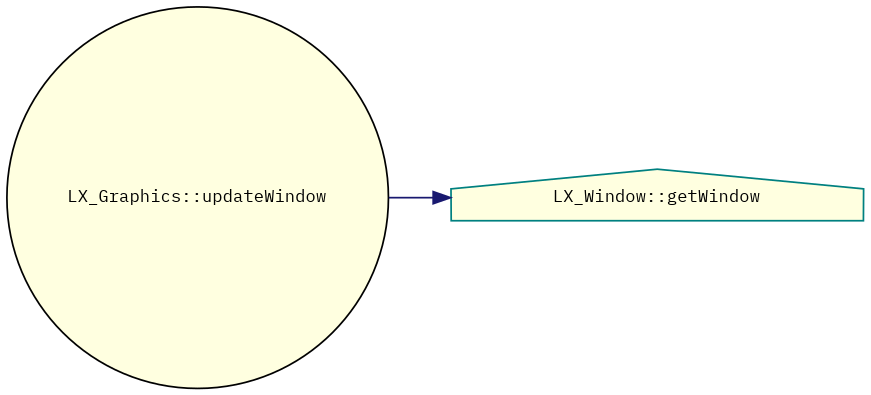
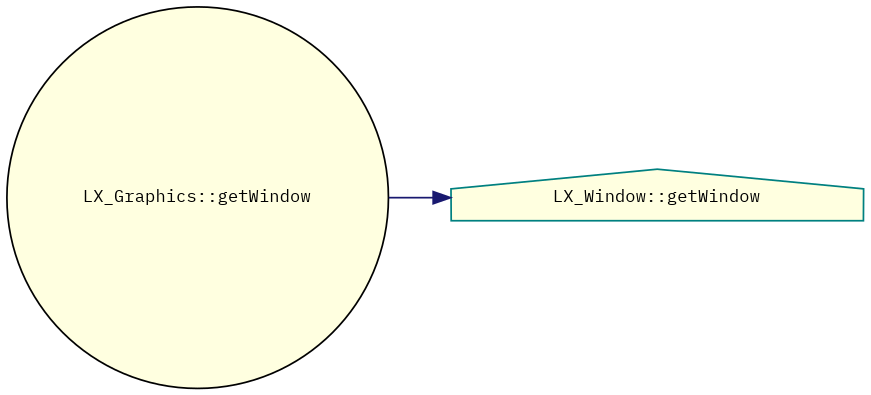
(198, 198) -> (198, 198)
